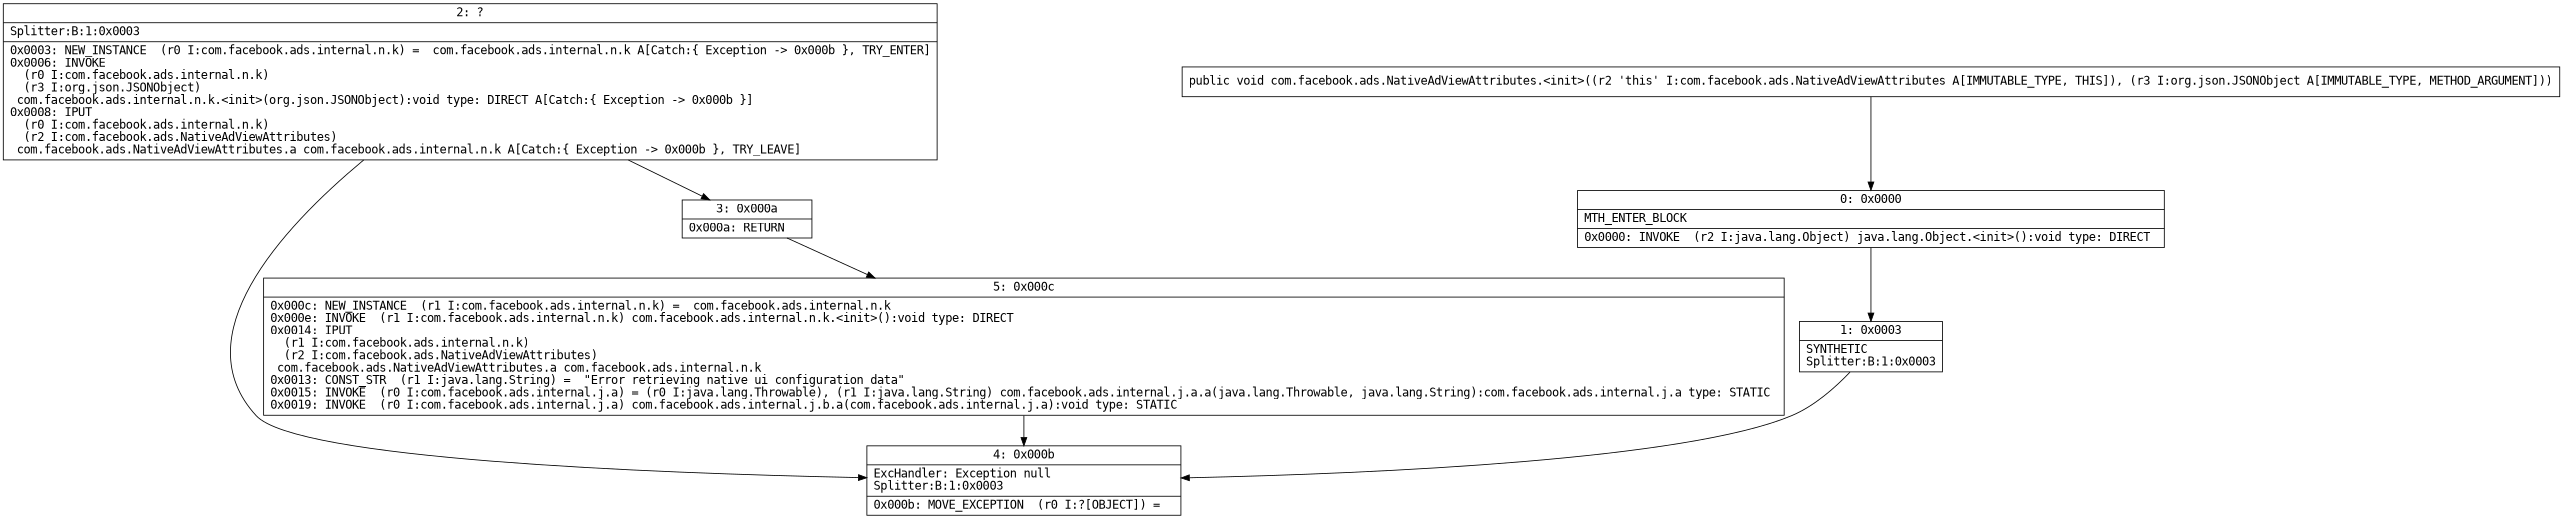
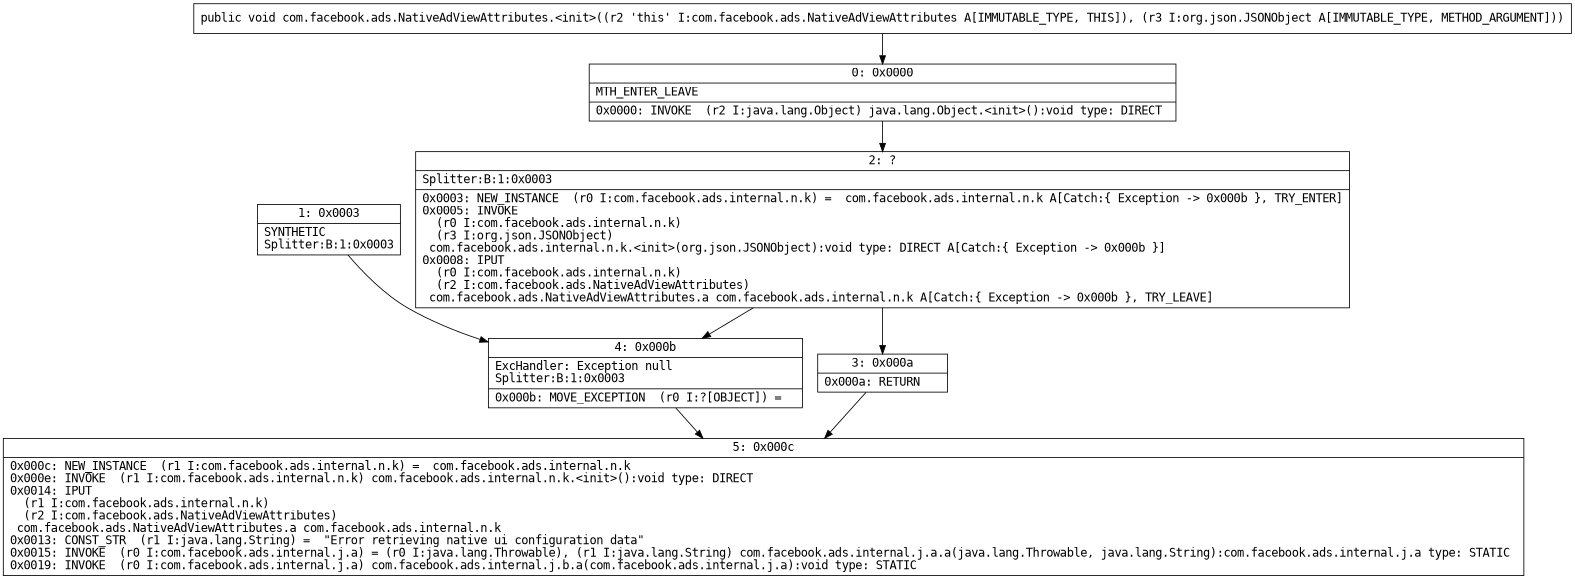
(65, 63) -> (477, 211)
(1635, 219) -> (647, 92)
(1871, 280) -> (883, 132)
(1024, 427) -> (687, 420)
